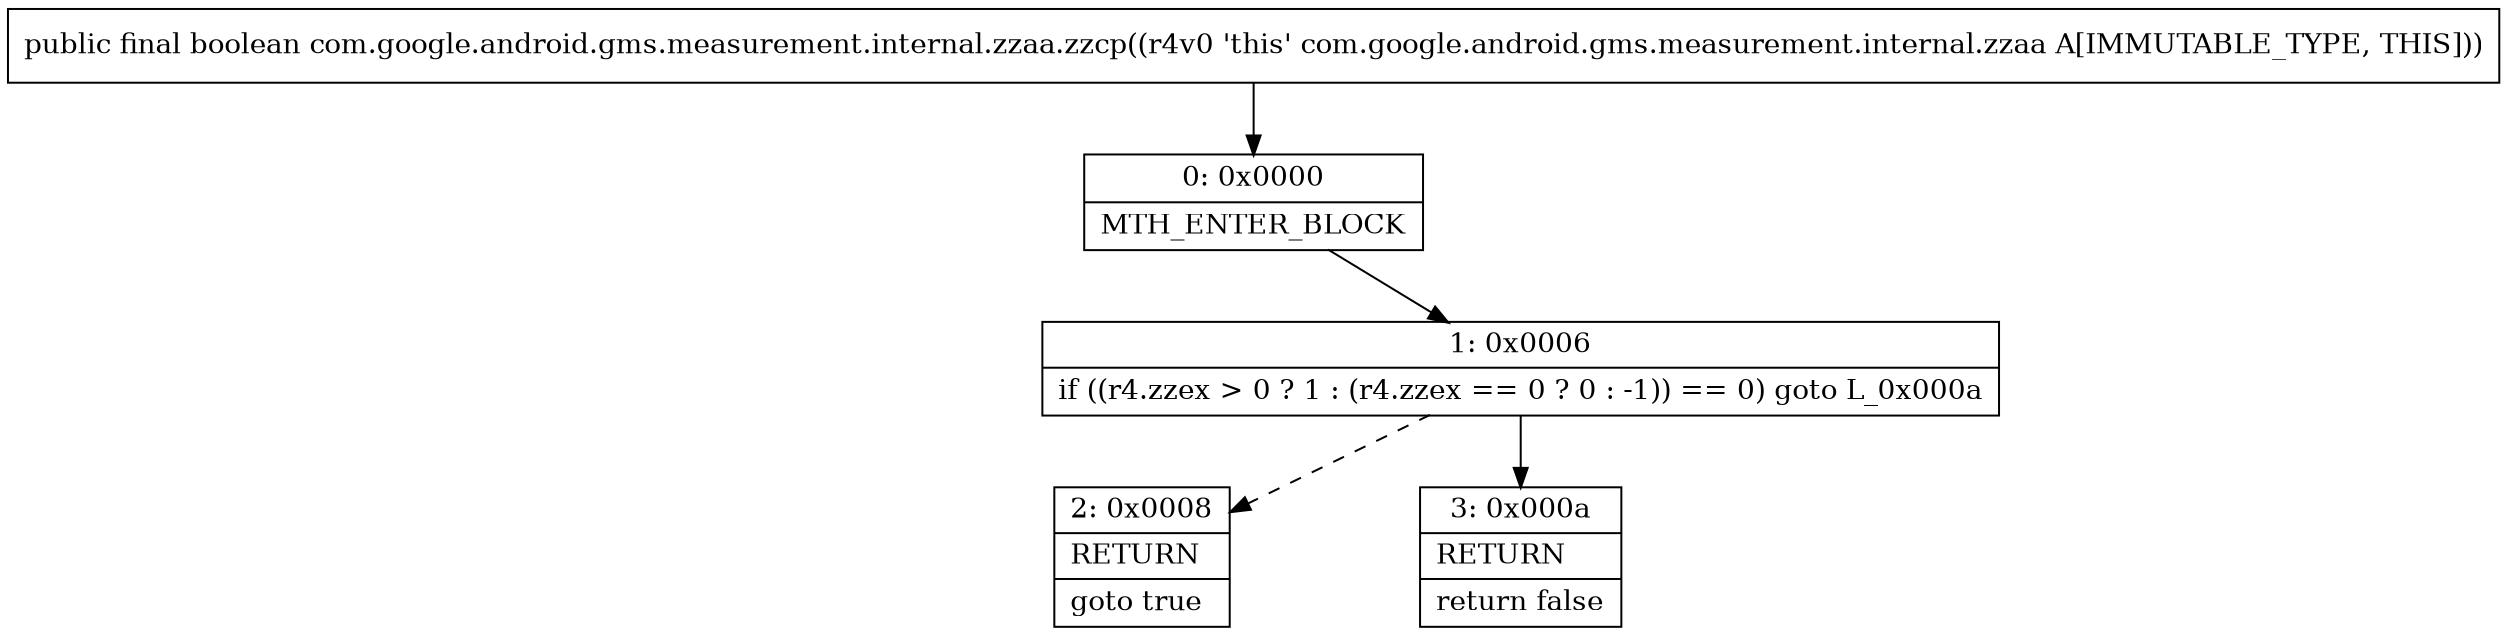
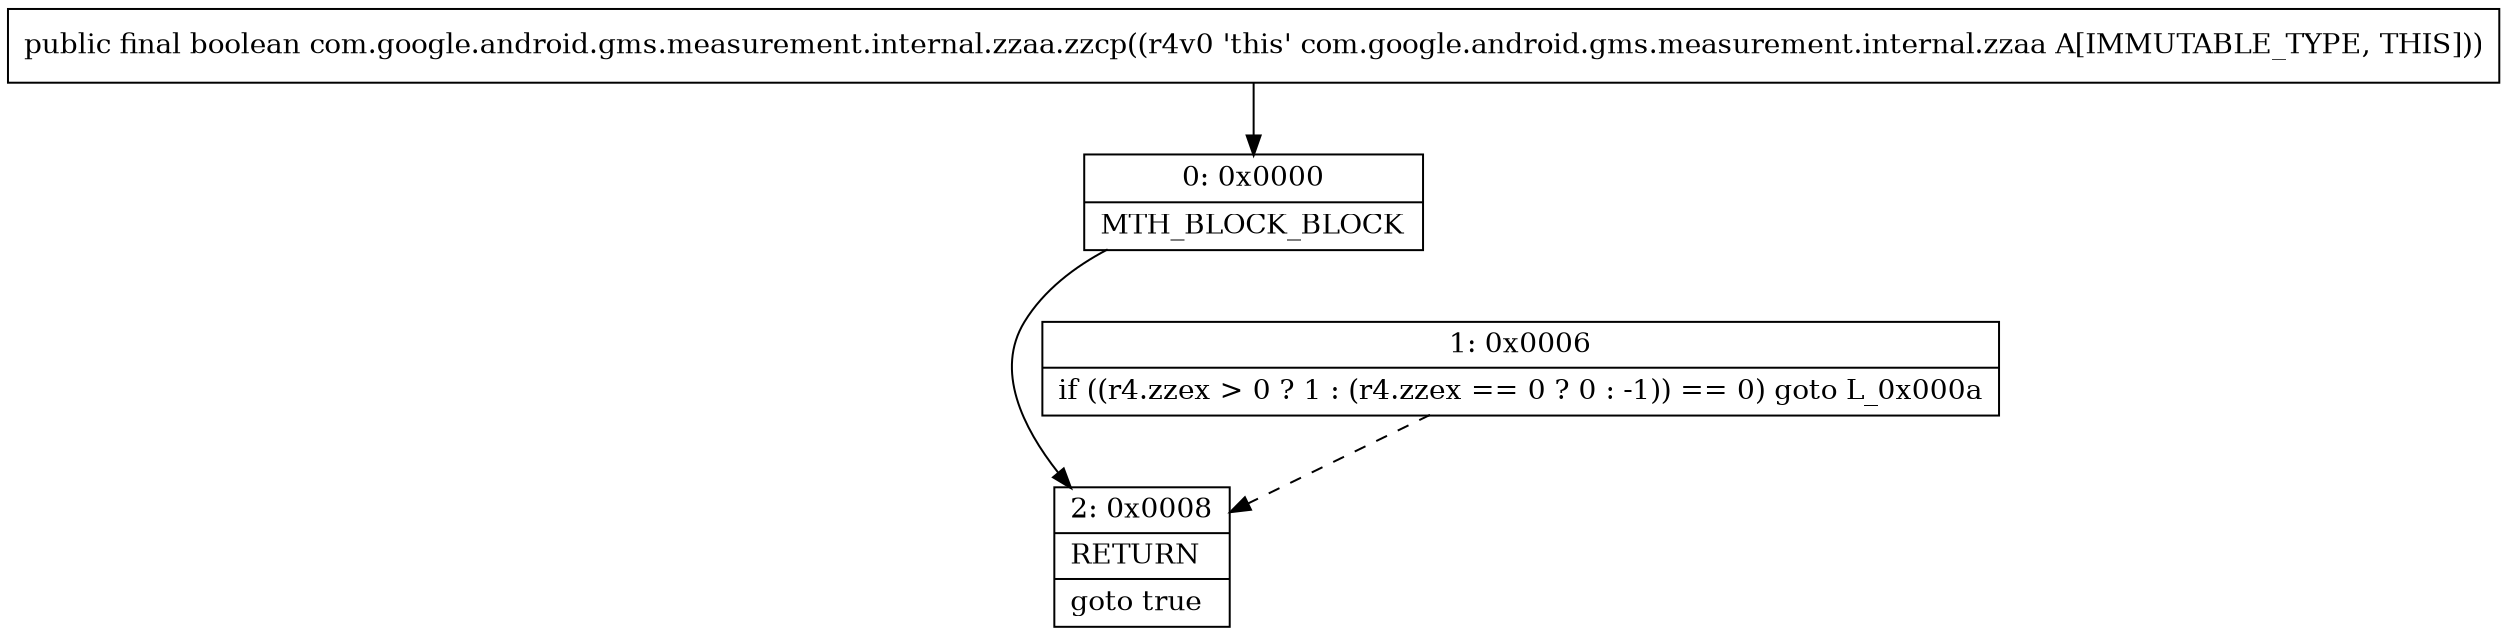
(1254, 225) -> (1253, 225)
(1380, 281) -> (1015, 346)
(1521, 557) -> none
